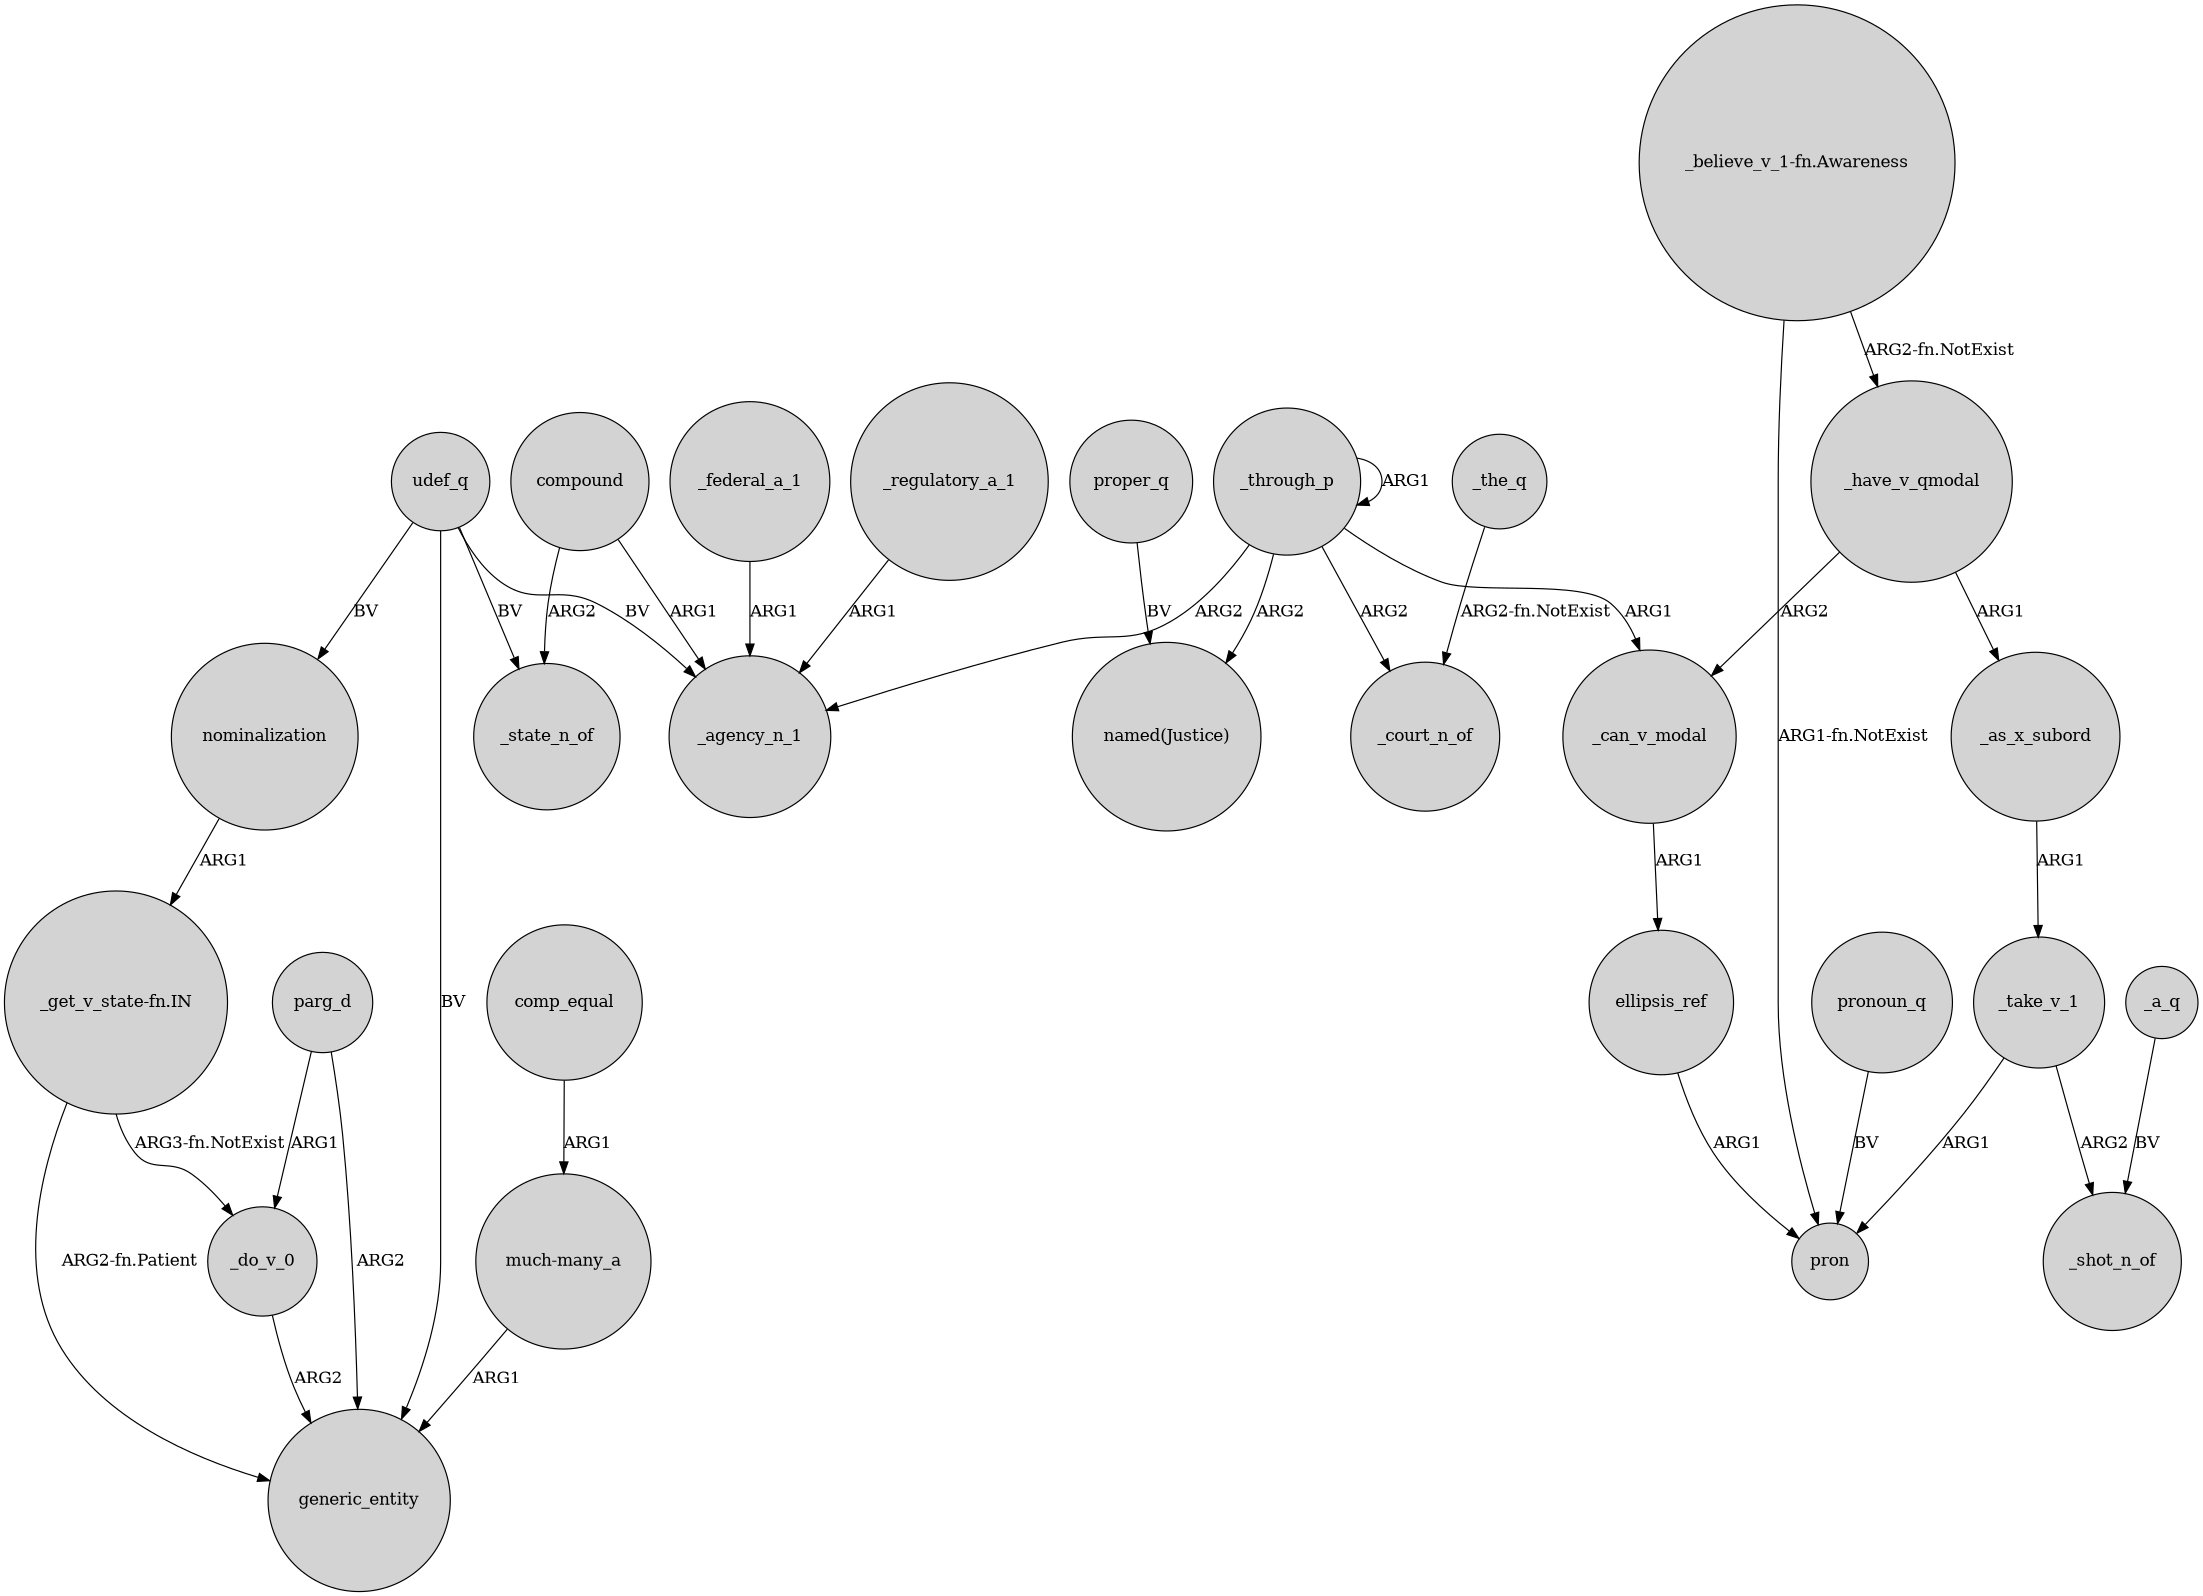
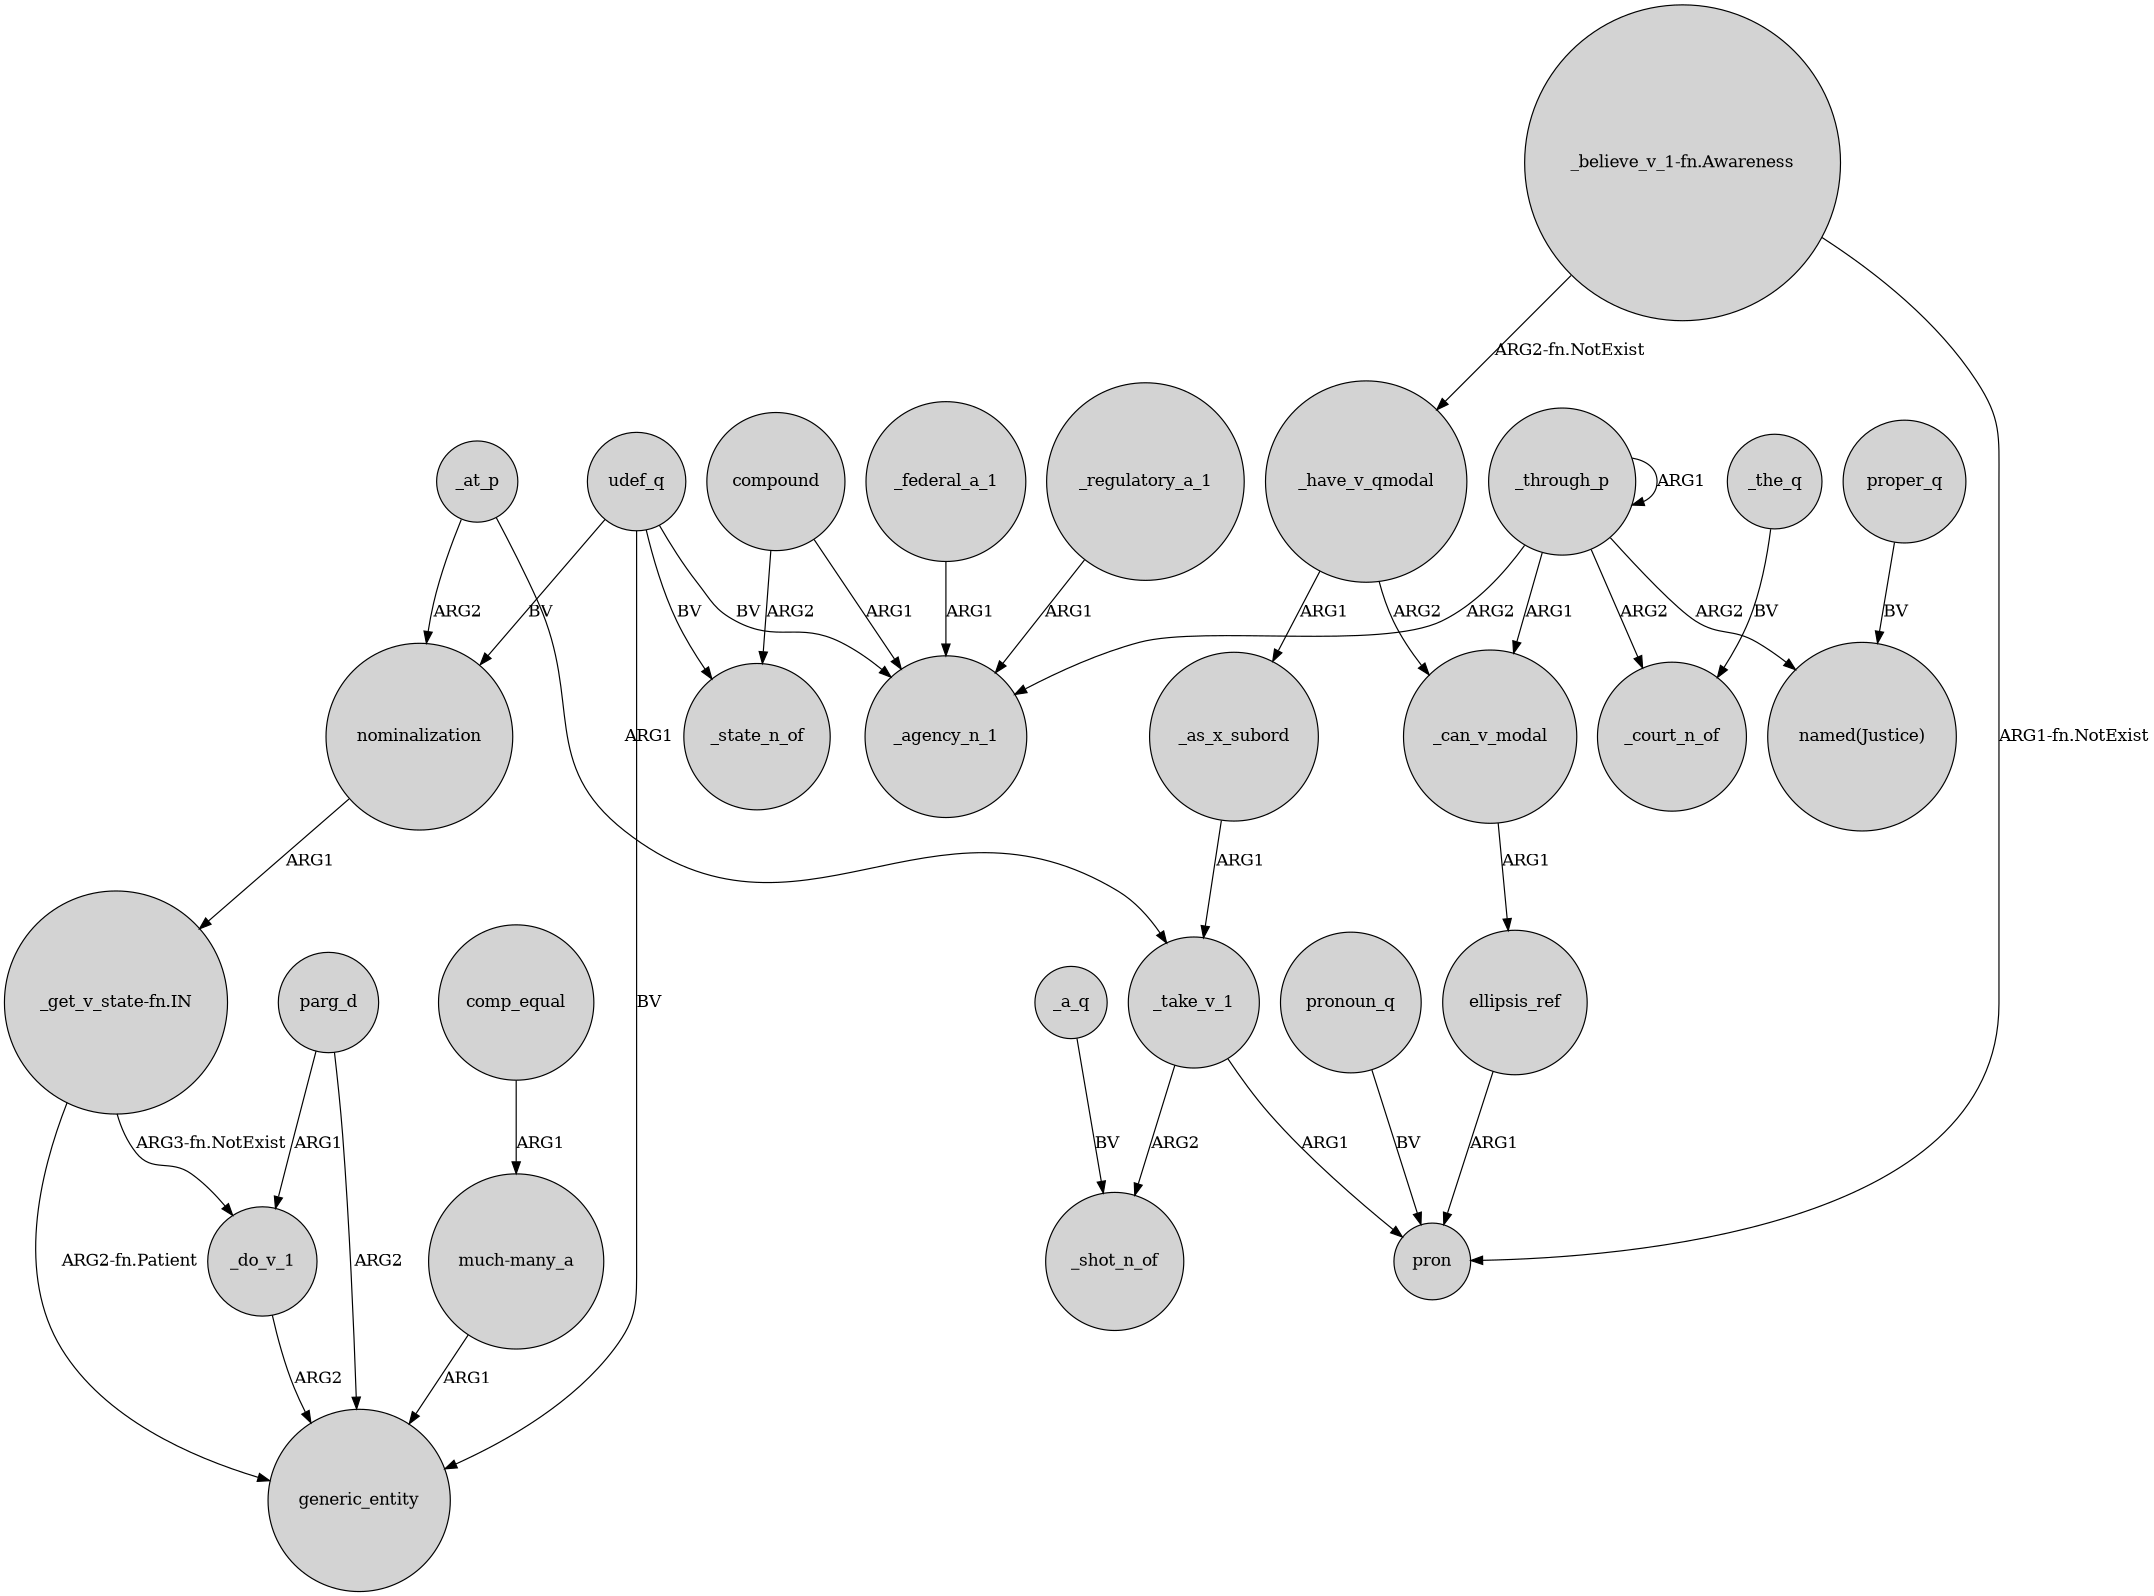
none -> (477, 482)
(1536, 612) -> (1766, 612)
(262, 1261) -> (262, 1261)
